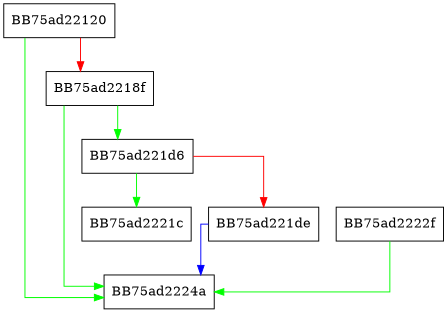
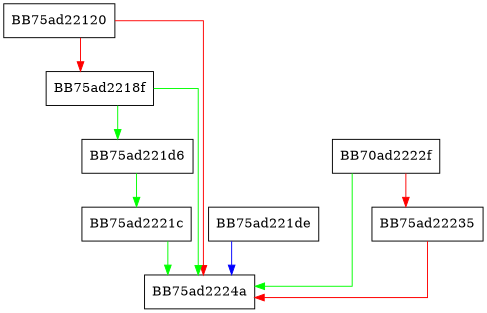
(249, 156) -> none
(25, 203) -> (203, 82)
(390, 224) -> (386, 156)
none -> (428, 224)
none -> (168, 253)
